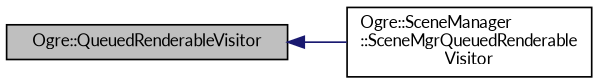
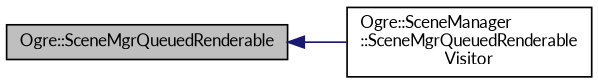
(147, 42) -> (147, 42)
